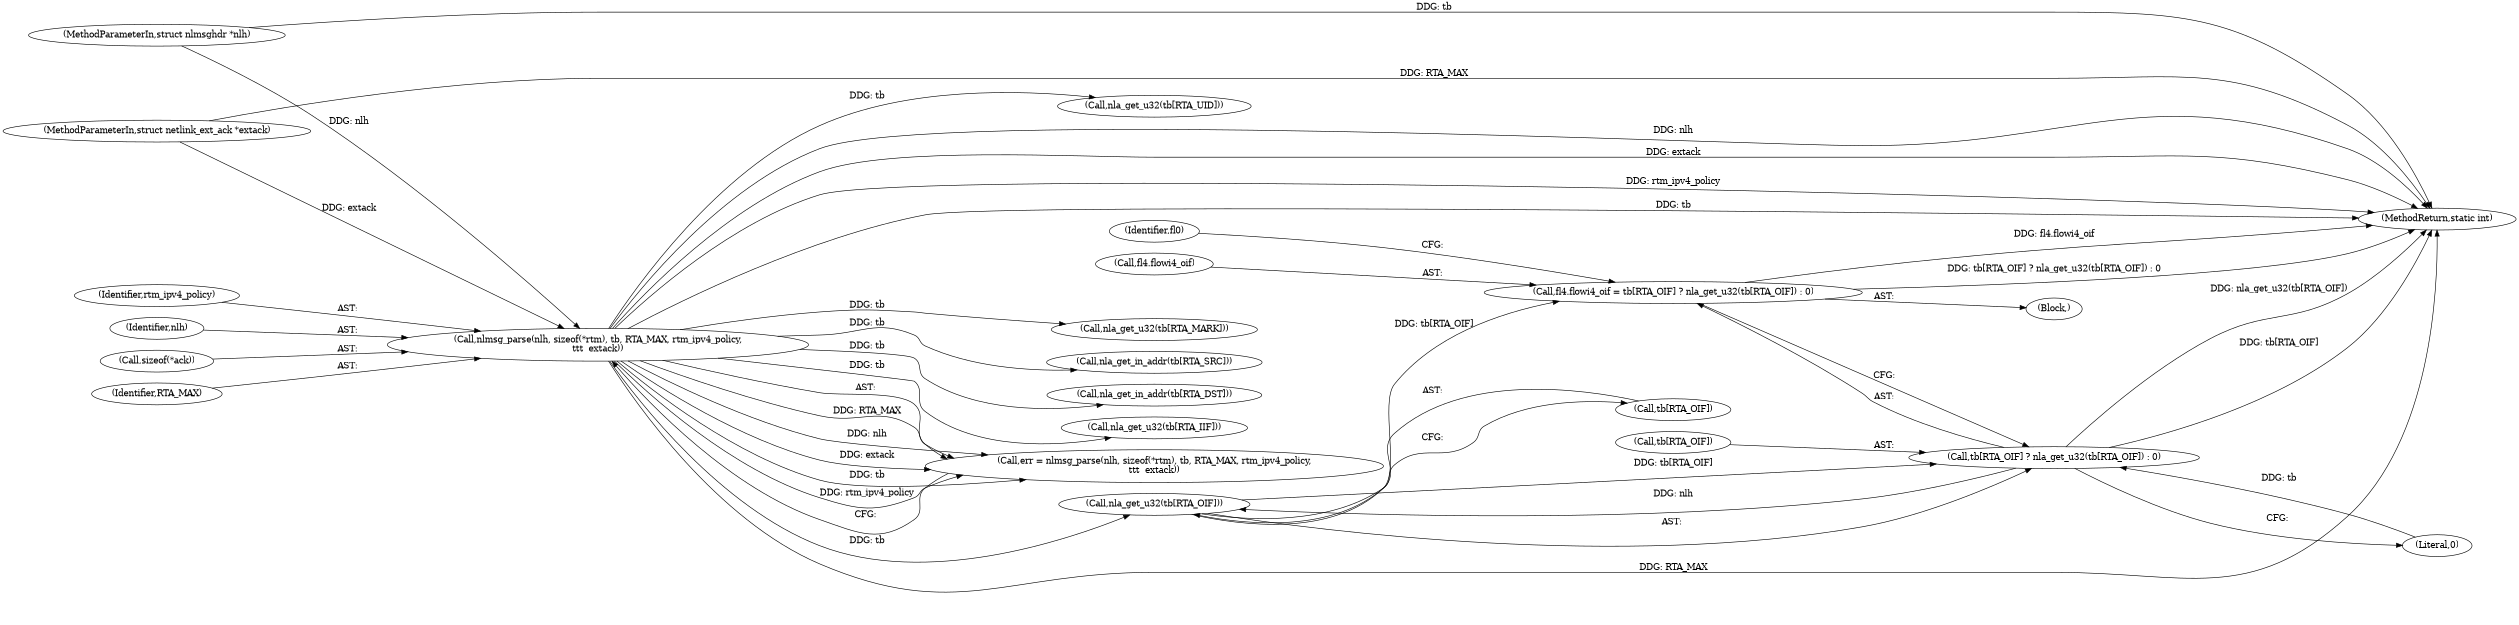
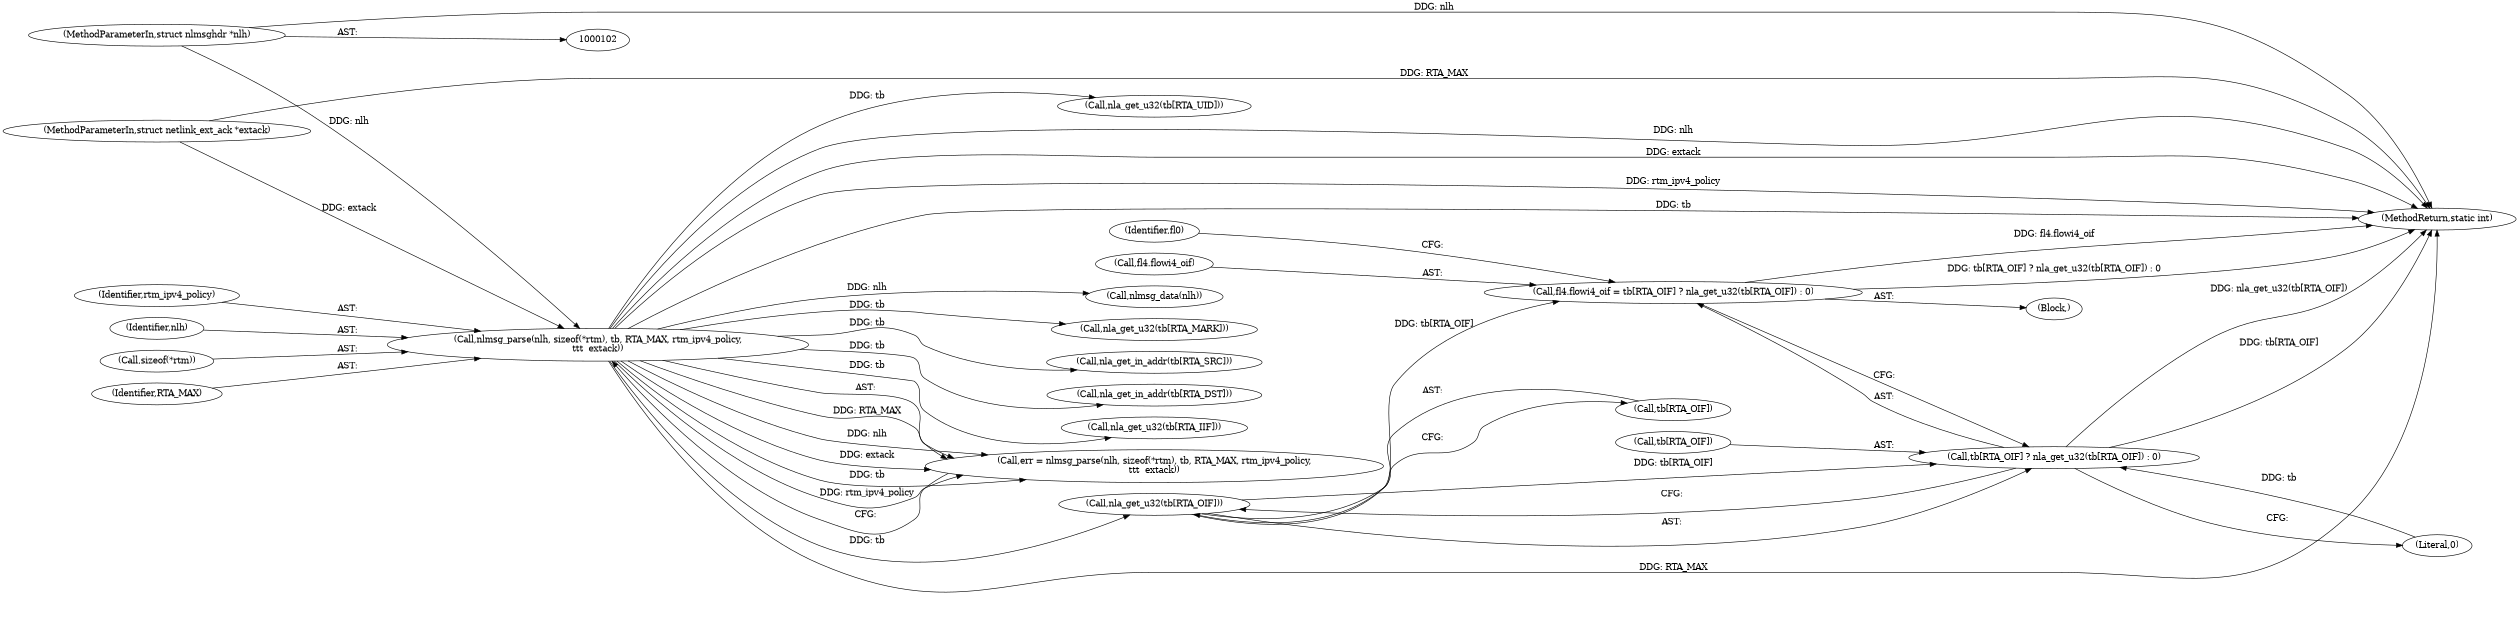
(1434, 8) -> (1434, 8)
none -> (598, 40)
none -> (1154, 297)
(157, 361) -> (157, 361)
(1673, 494) -> (1673, 494)
